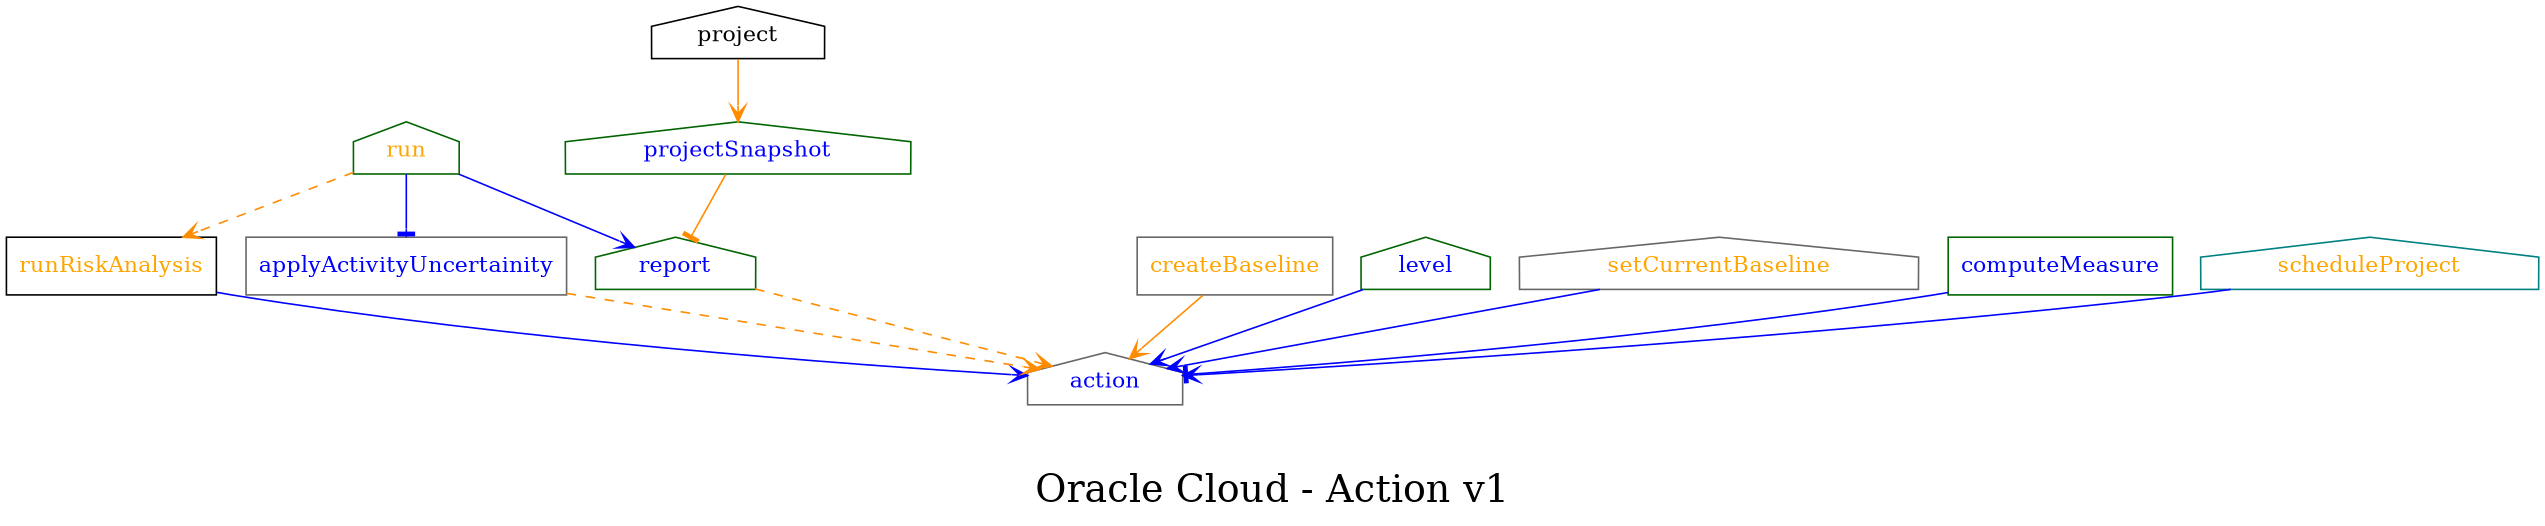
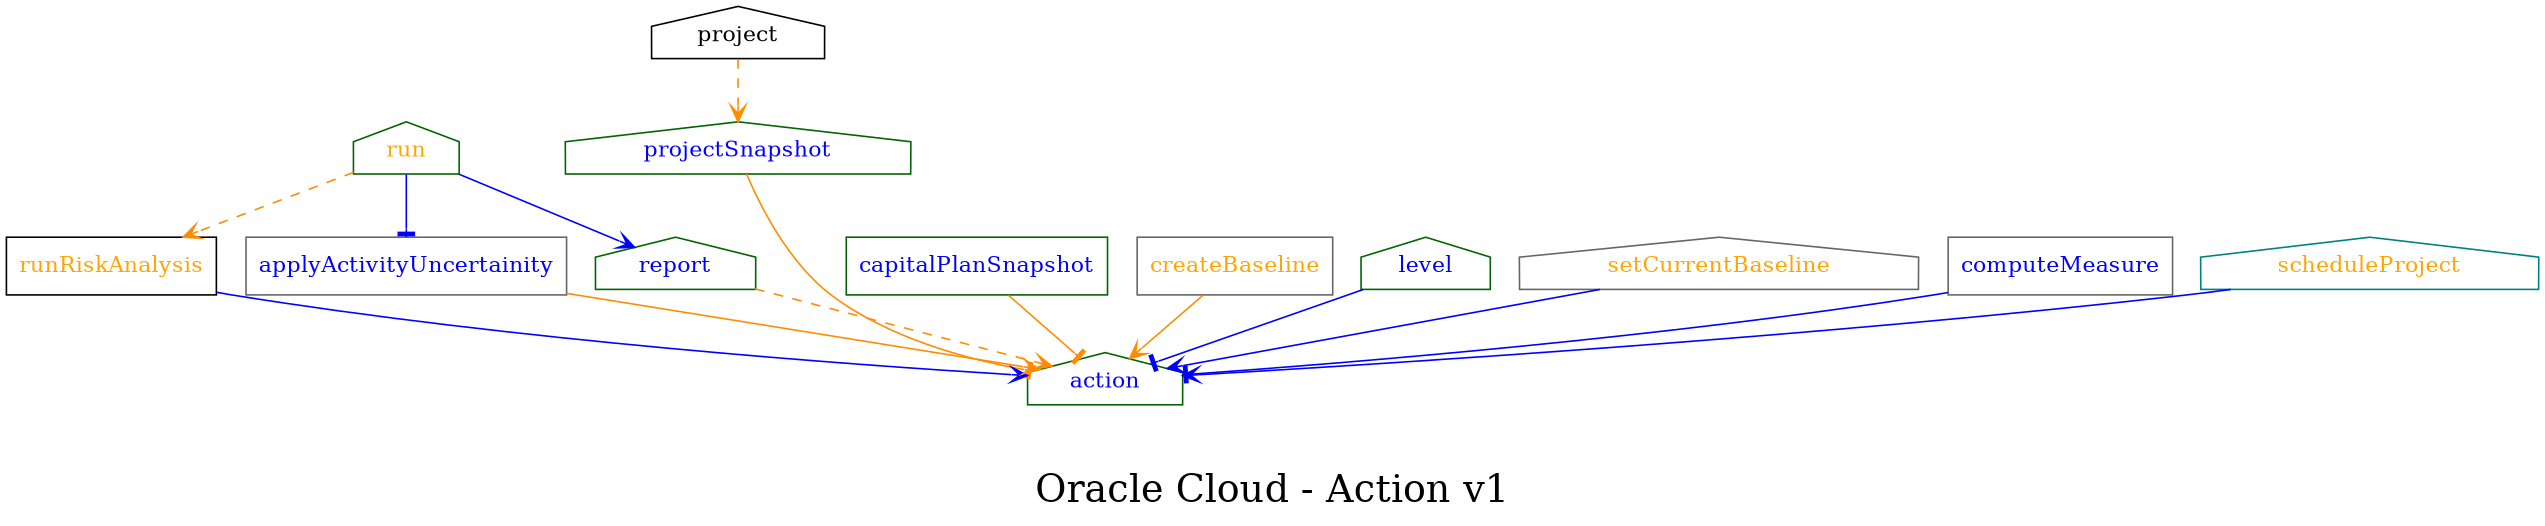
(738, 82) -> (738, 82)
(709, 204) -> (834, 297)
none -> (977, 266)
(2060, 266) -> (2060, 266)
(1261, 325) -> (1261, 325)
(795, 330) -> (795, 330)
(1105, 381) -> (1105, 381)
